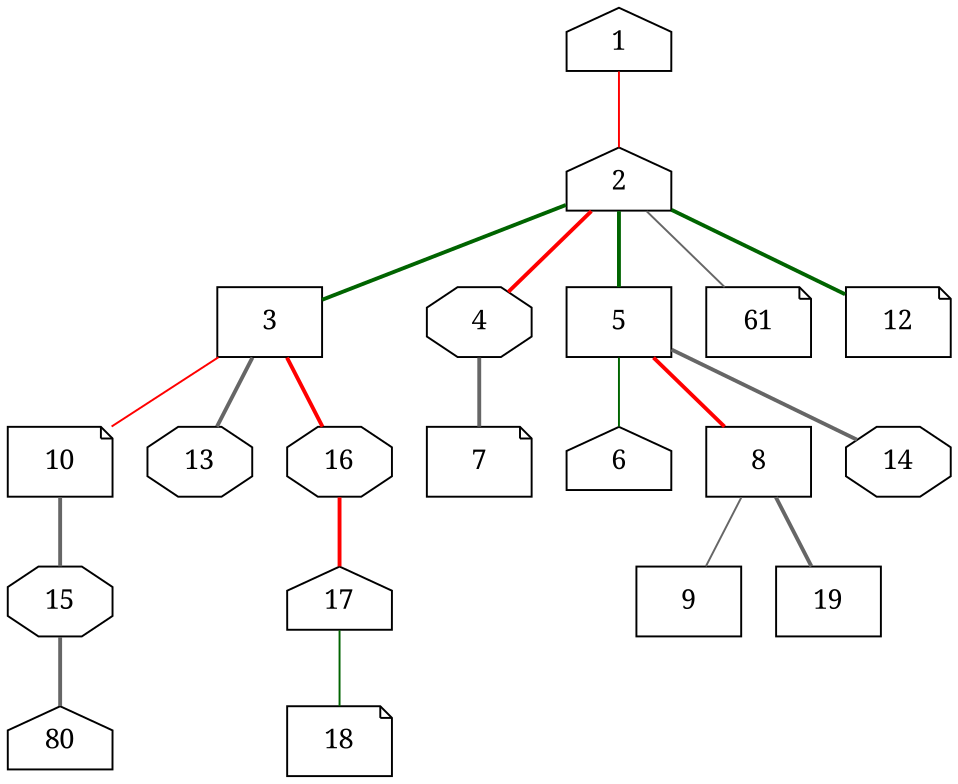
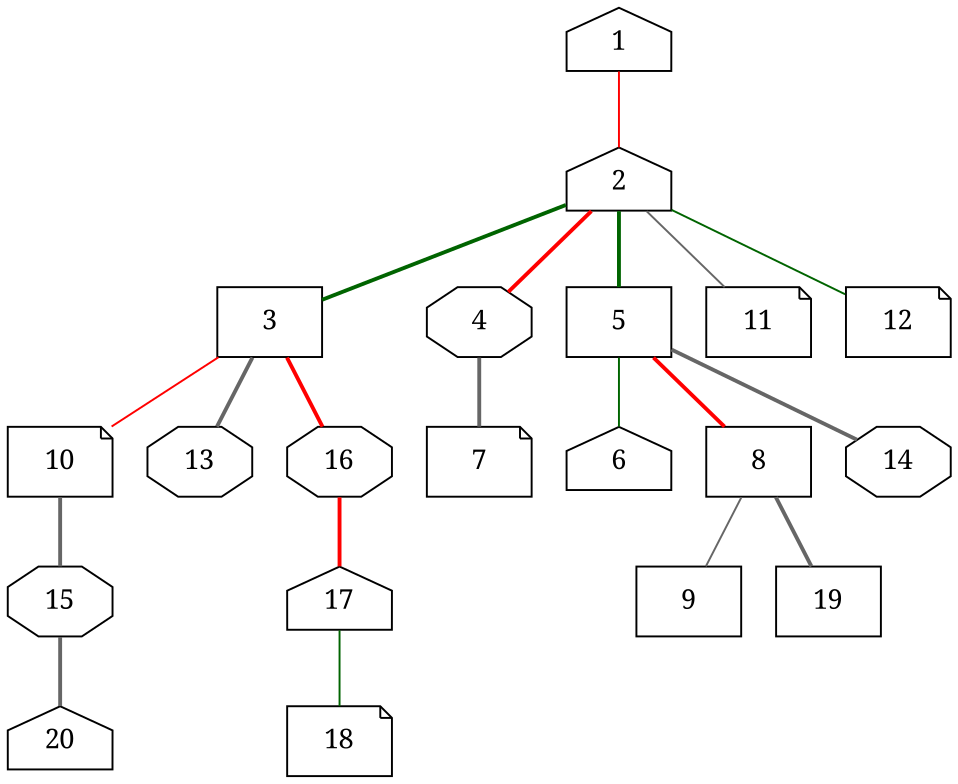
(758, 252) -> (758, 252)
(759, 322) -> (759, 322)
(60, 741) -> (60, 741)
